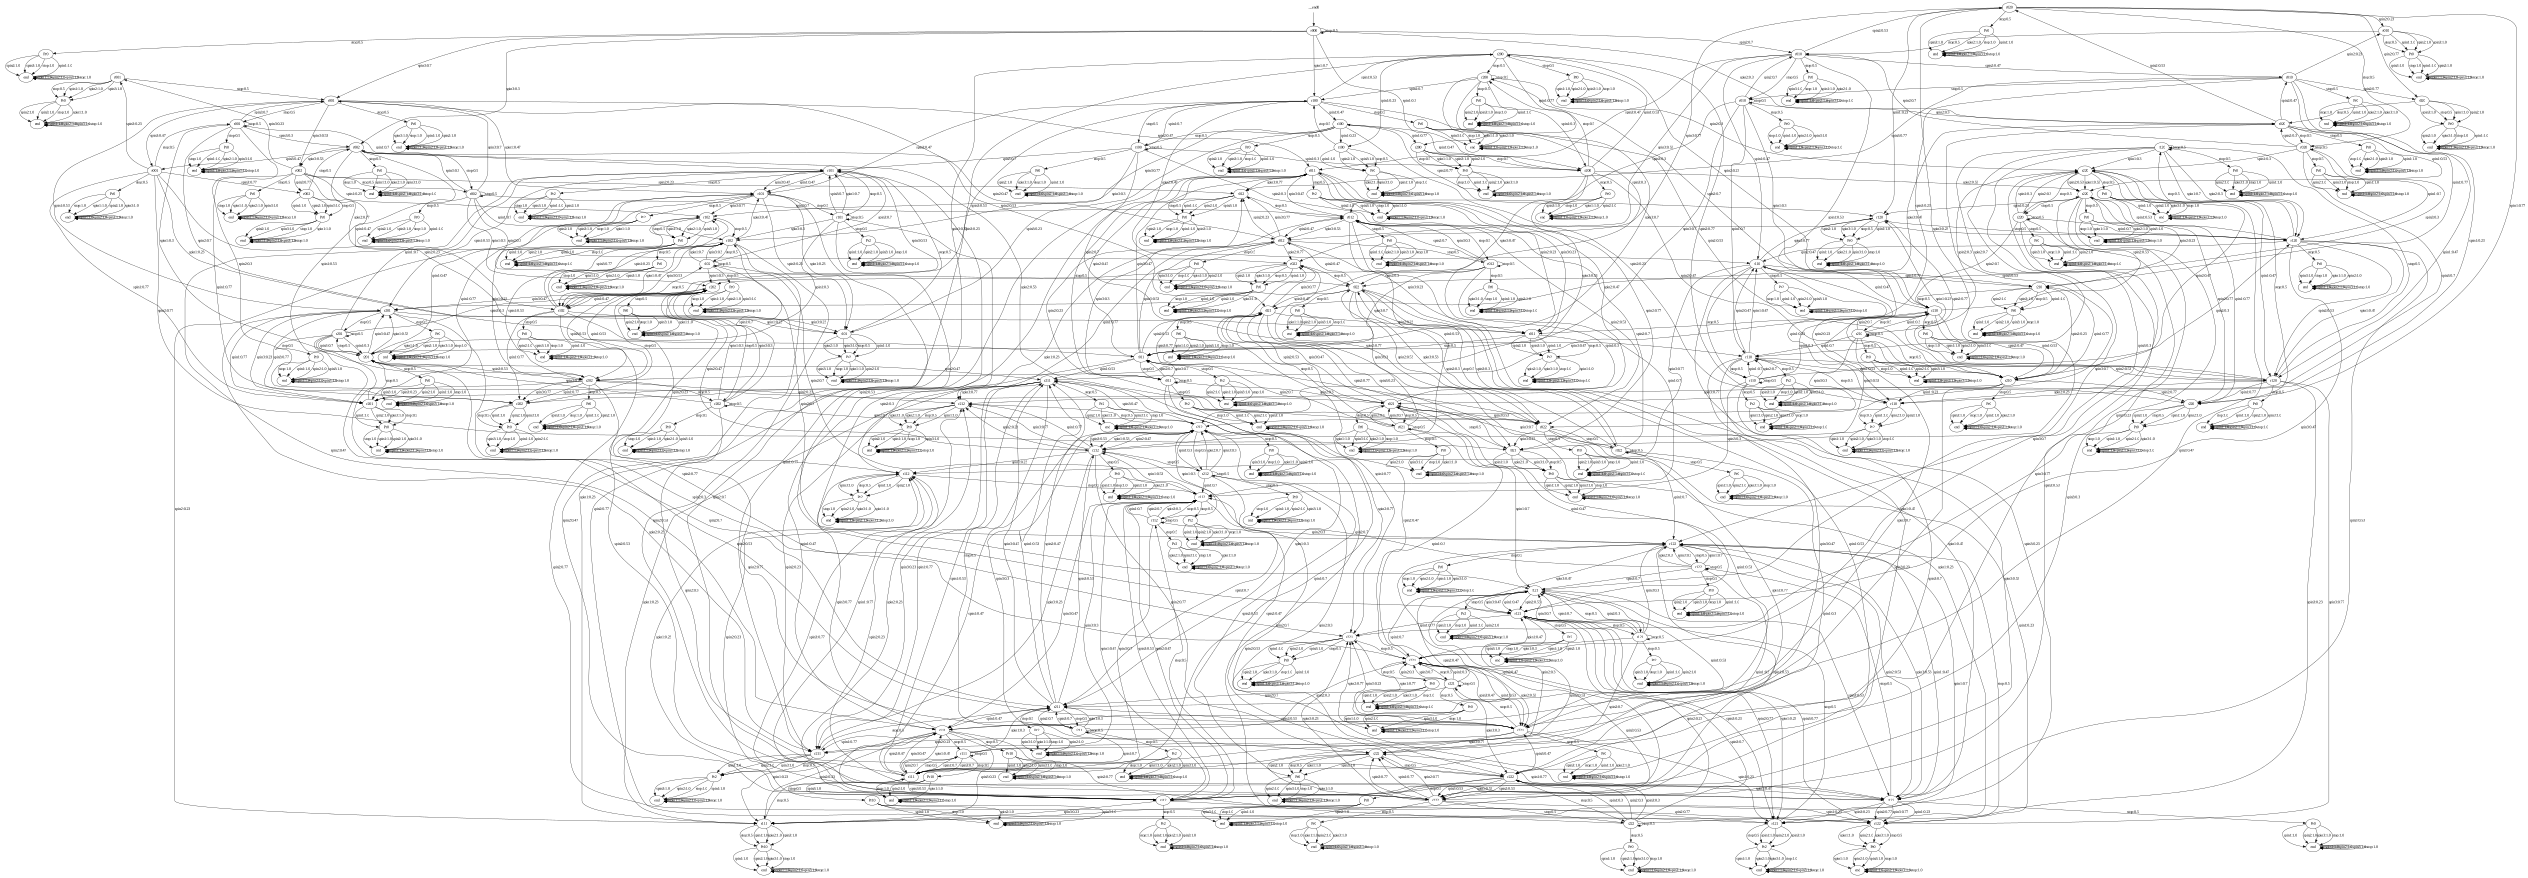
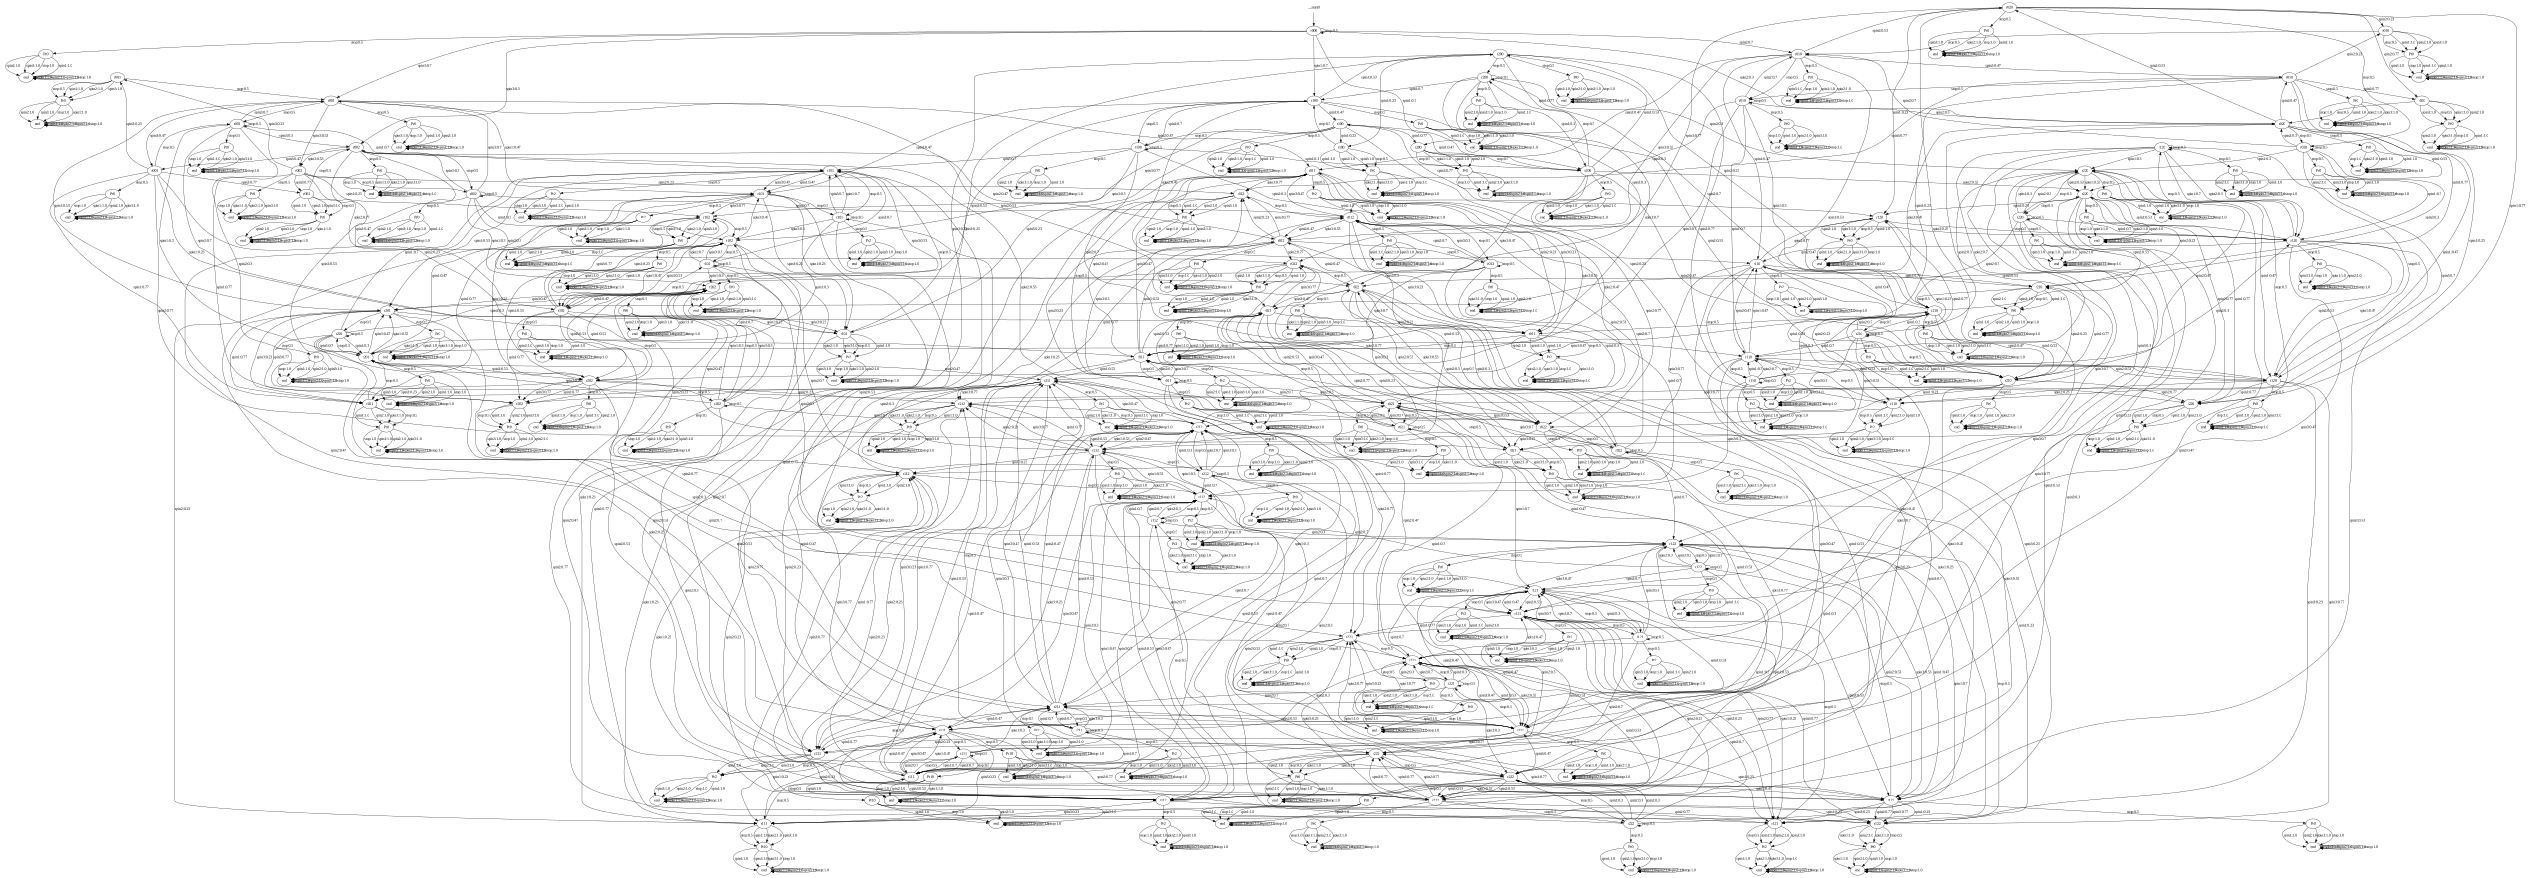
(1314, 8) -> (1314, 8)
